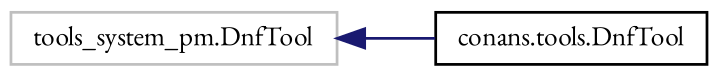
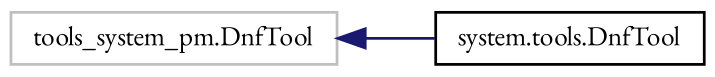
(571, 38) -> (570, 38)
